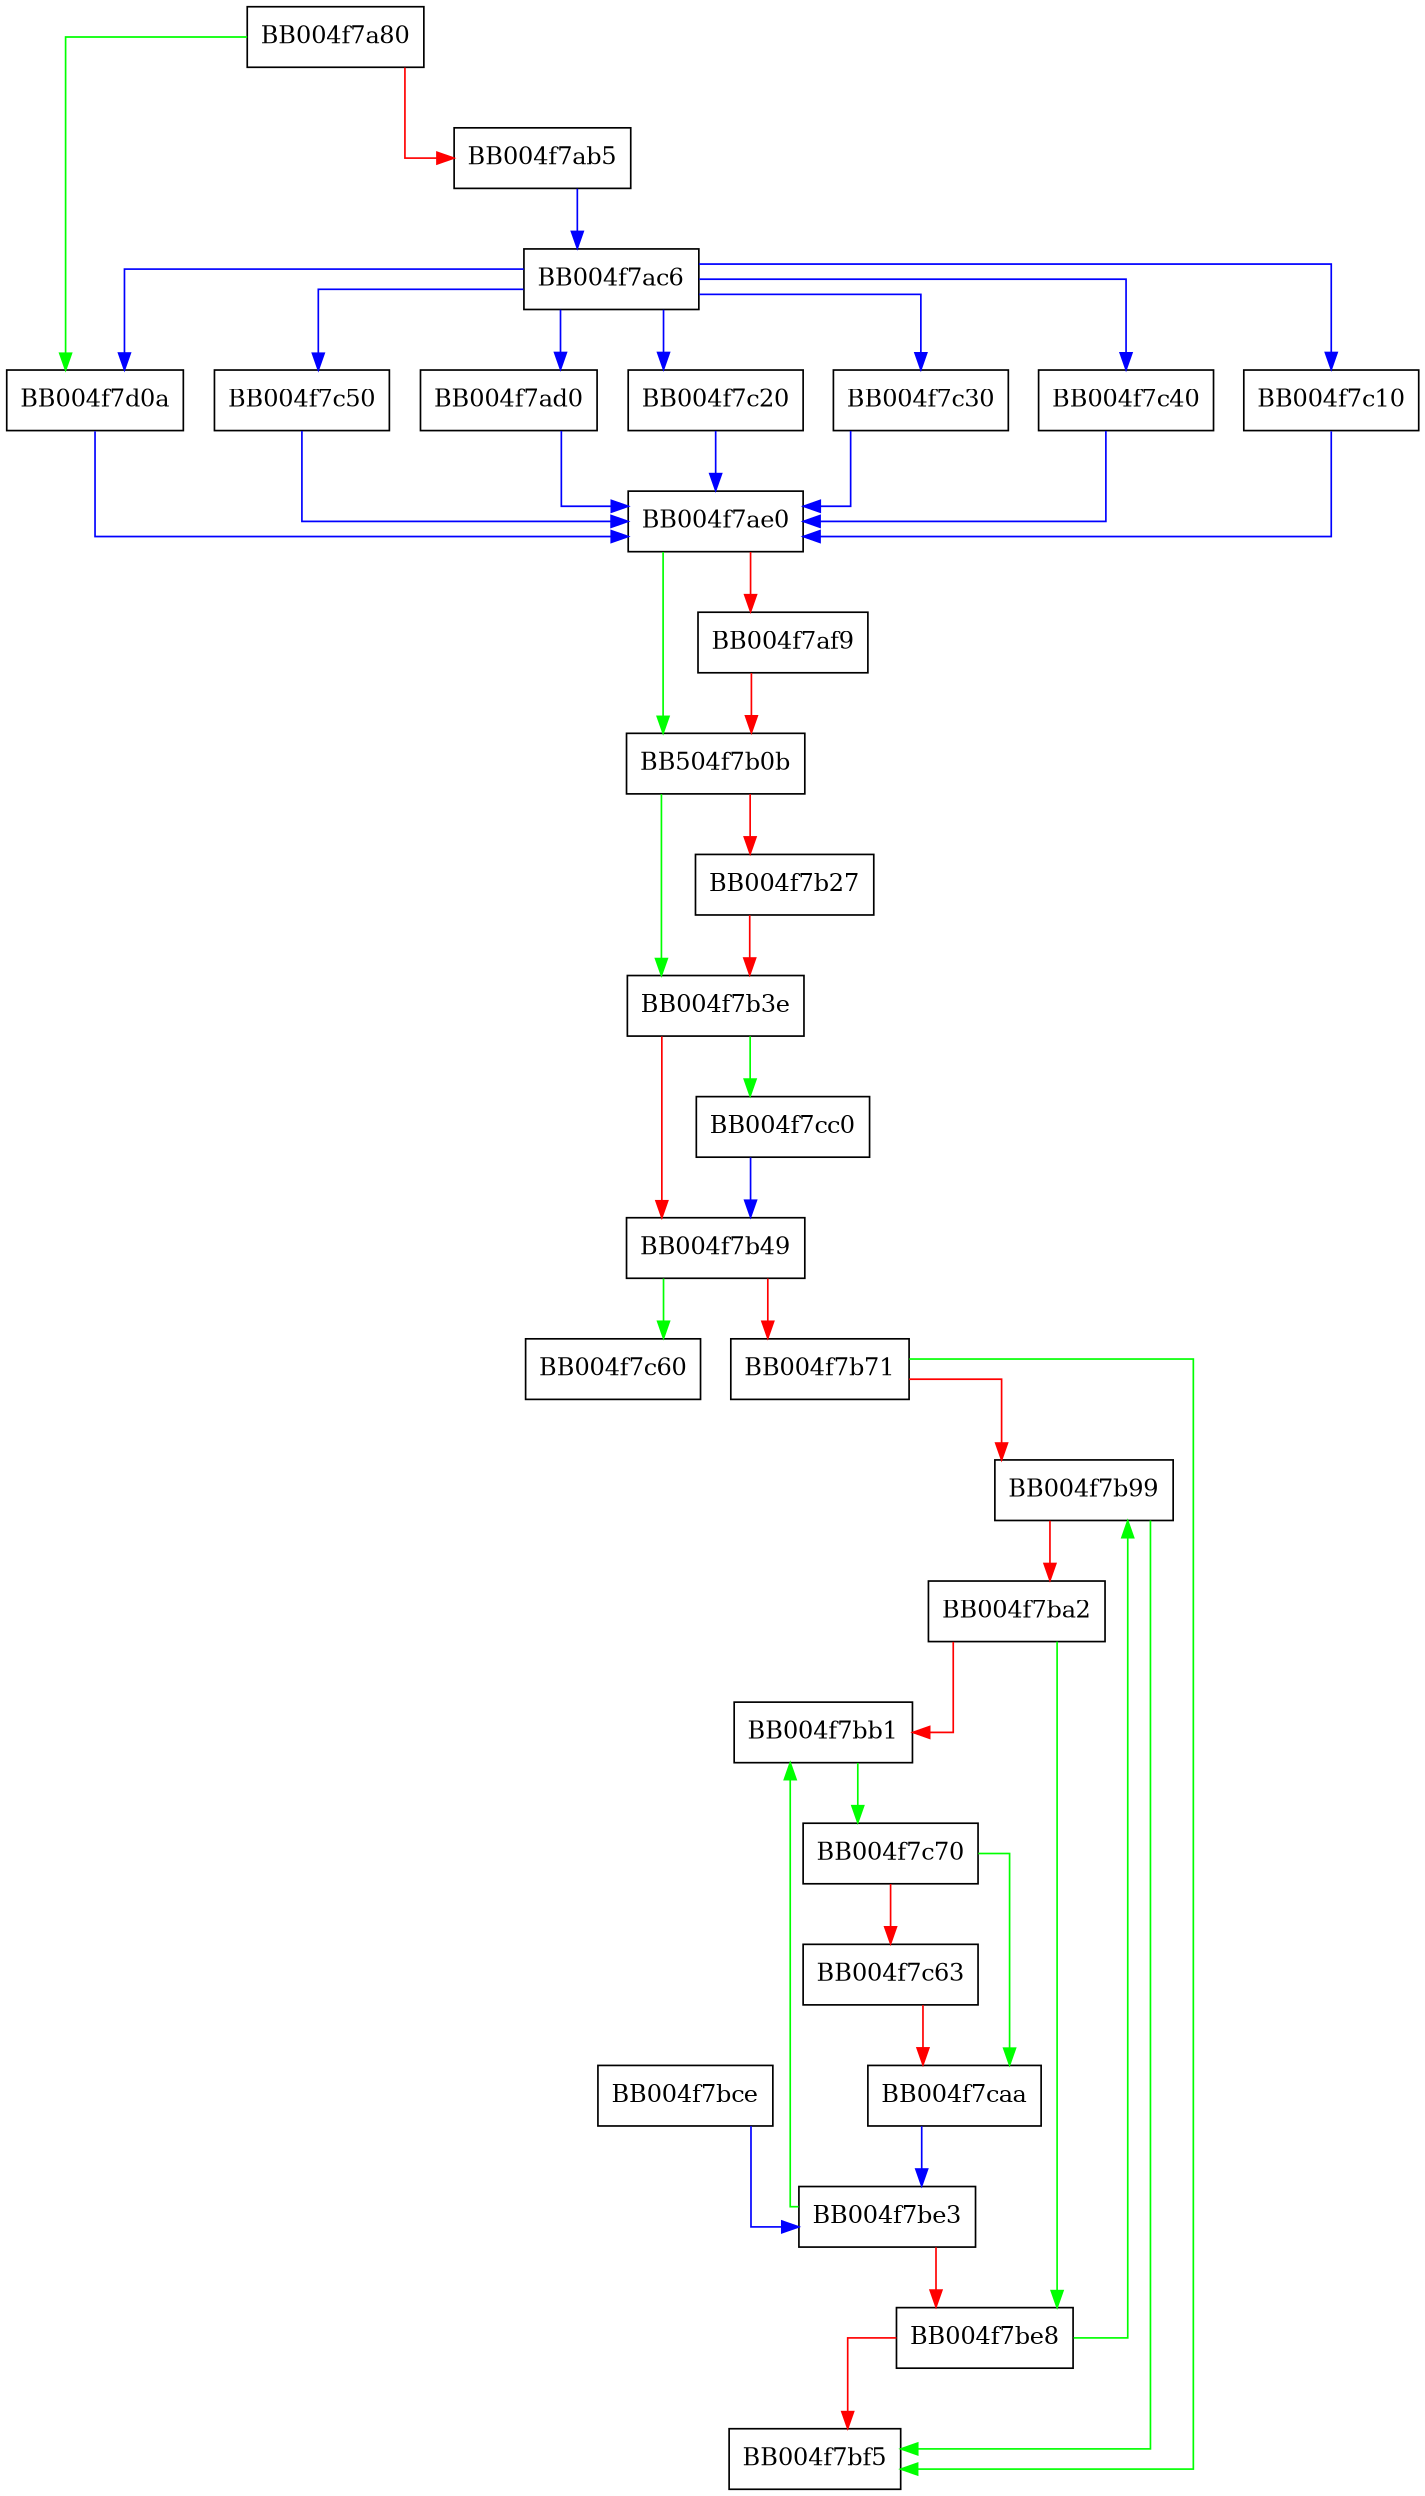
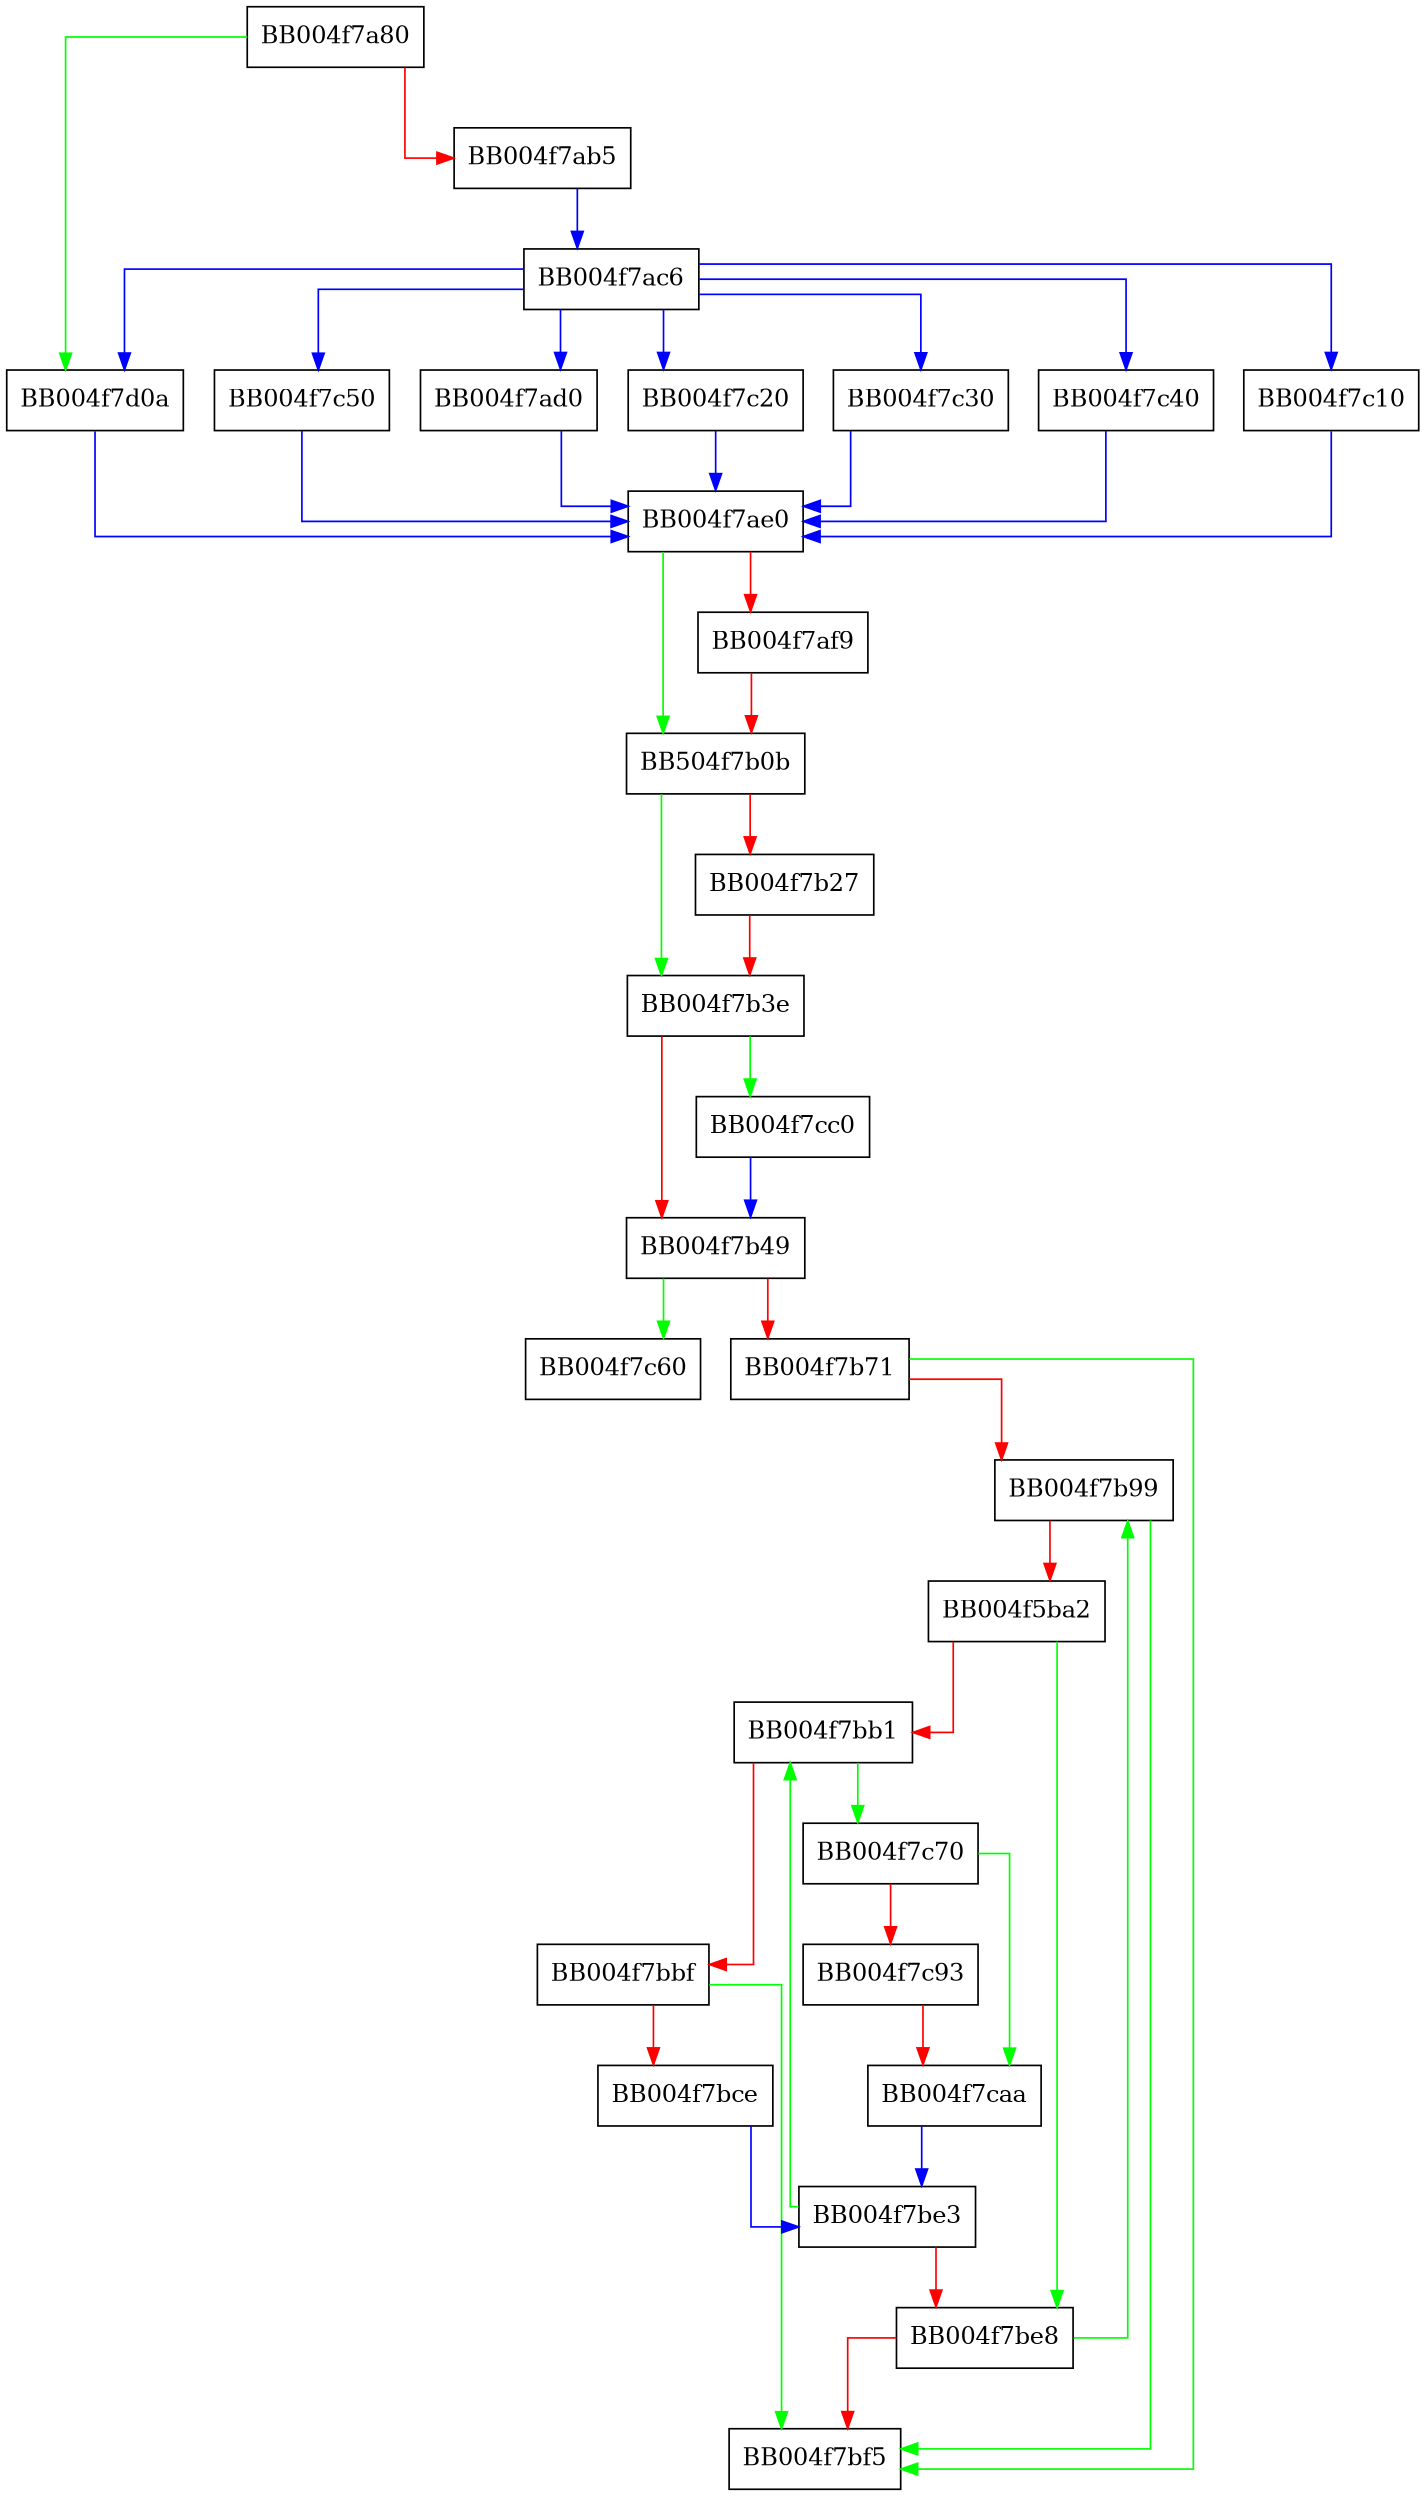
(1017, 1611) -> (1017, 1611)
none -> (623, 1975)
(891, 1975) -> (891, 1975)
